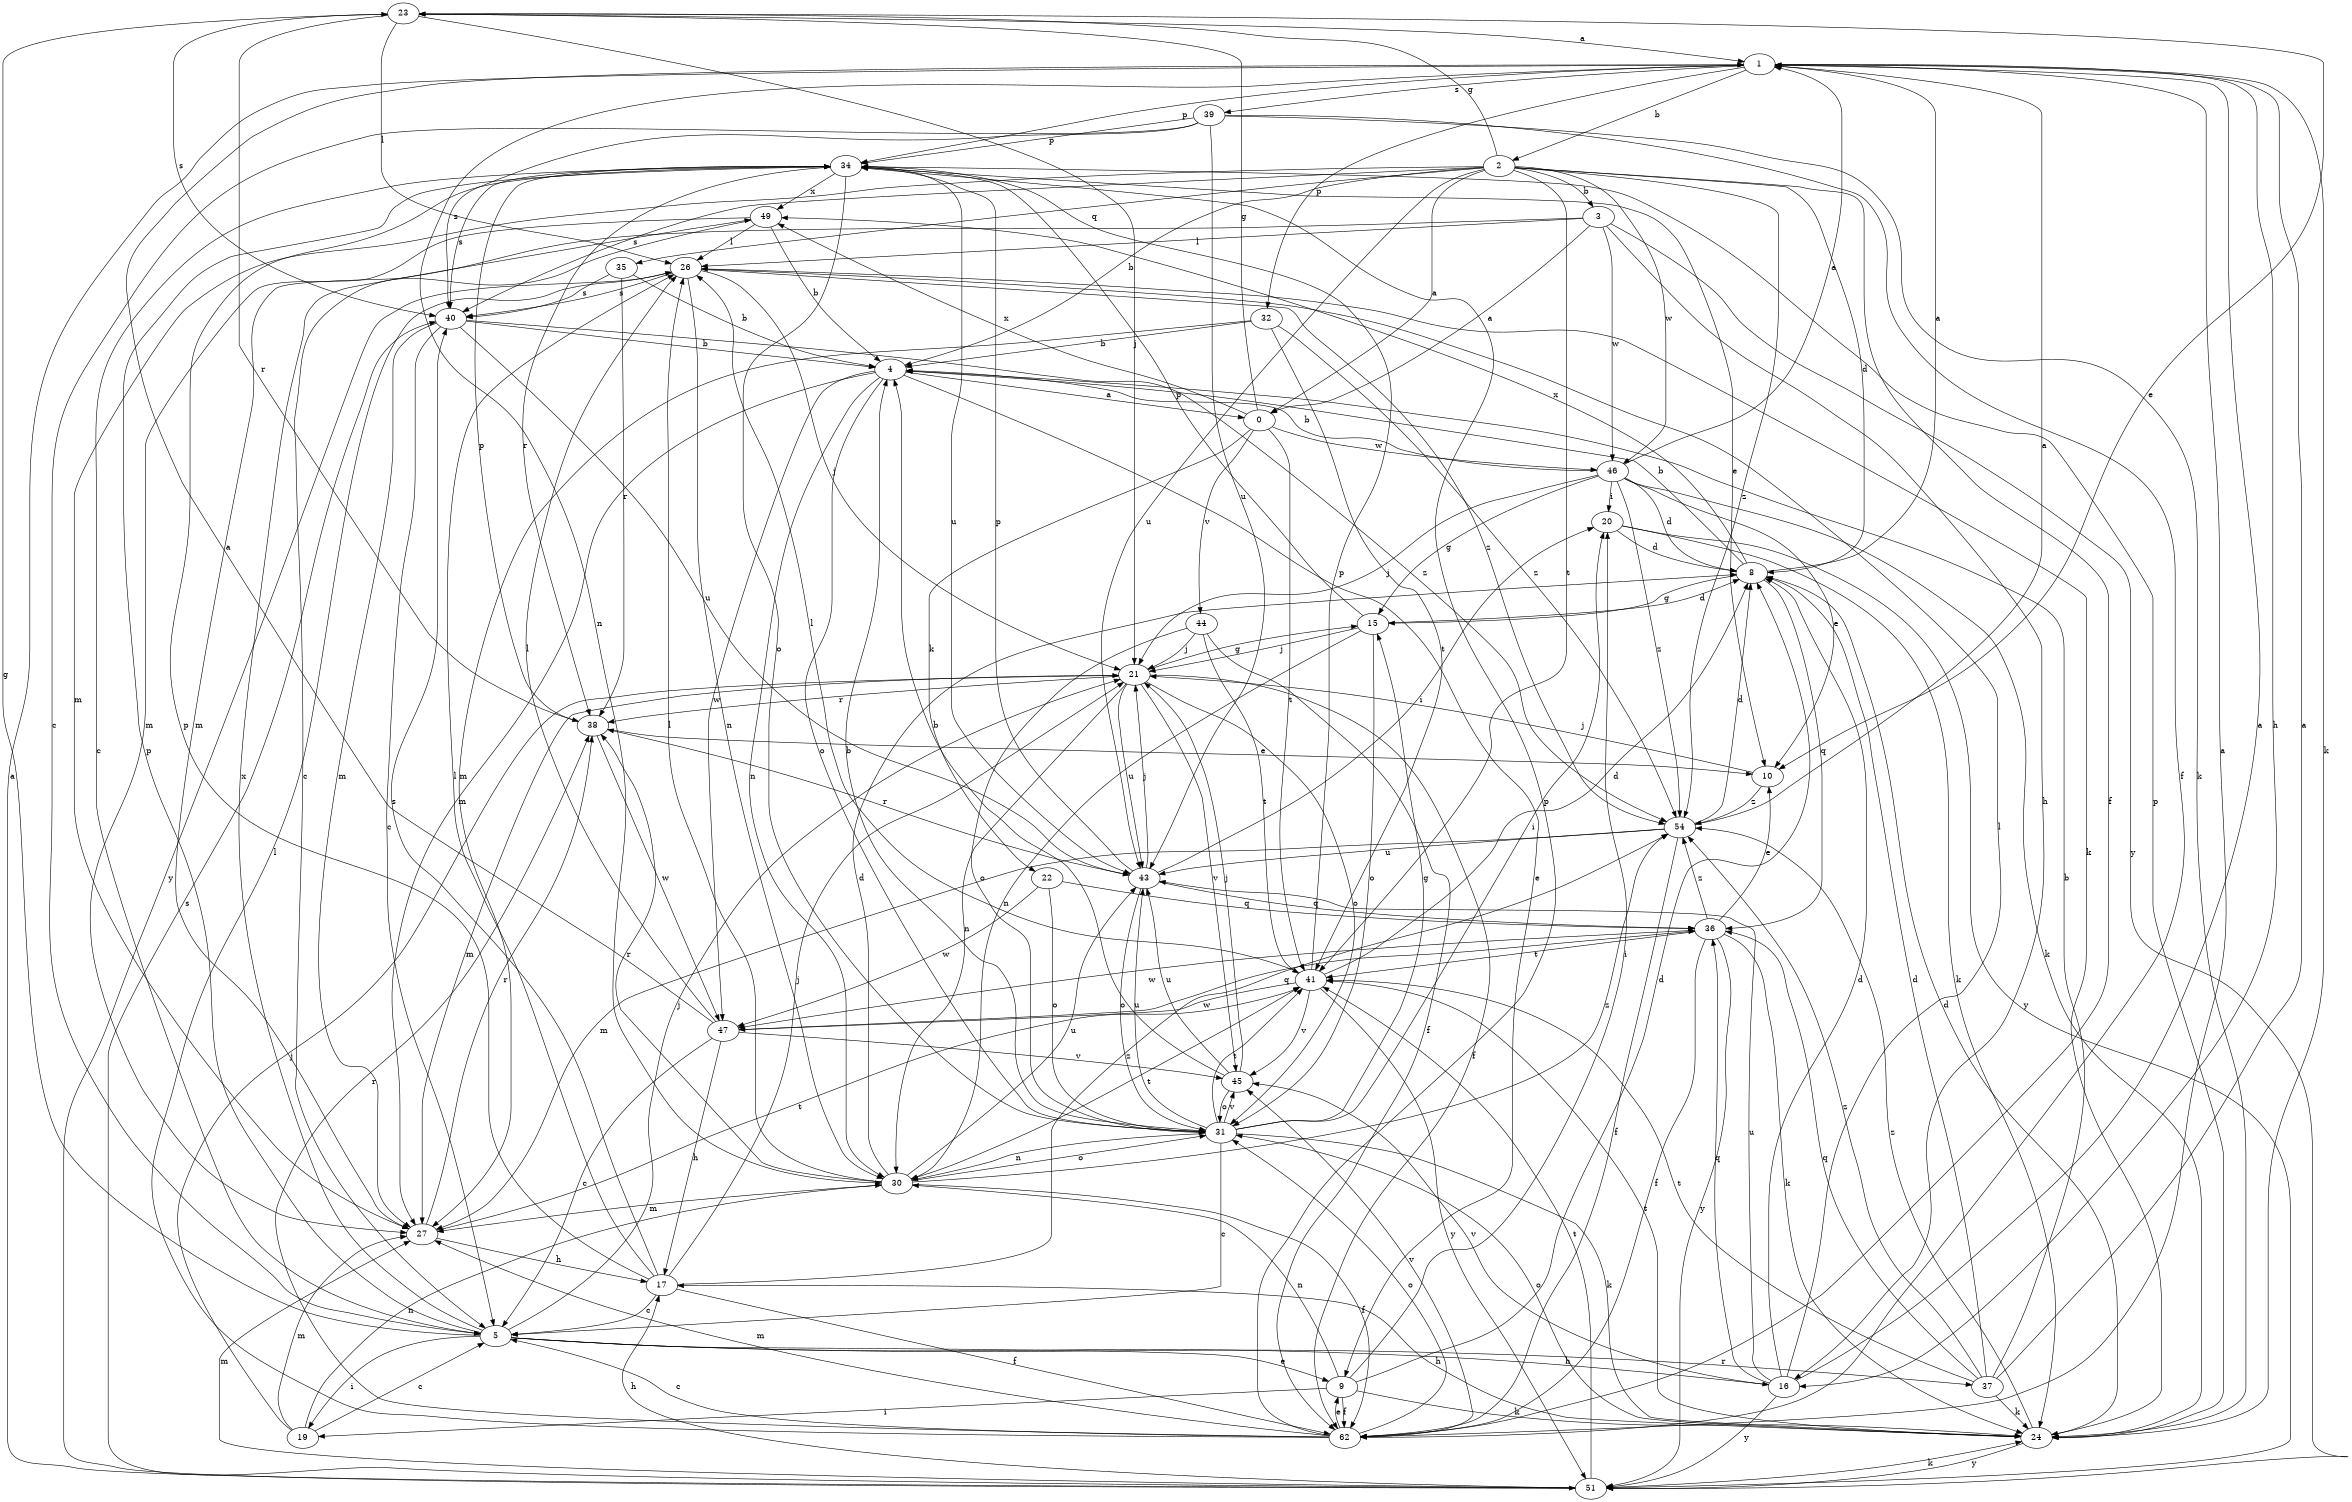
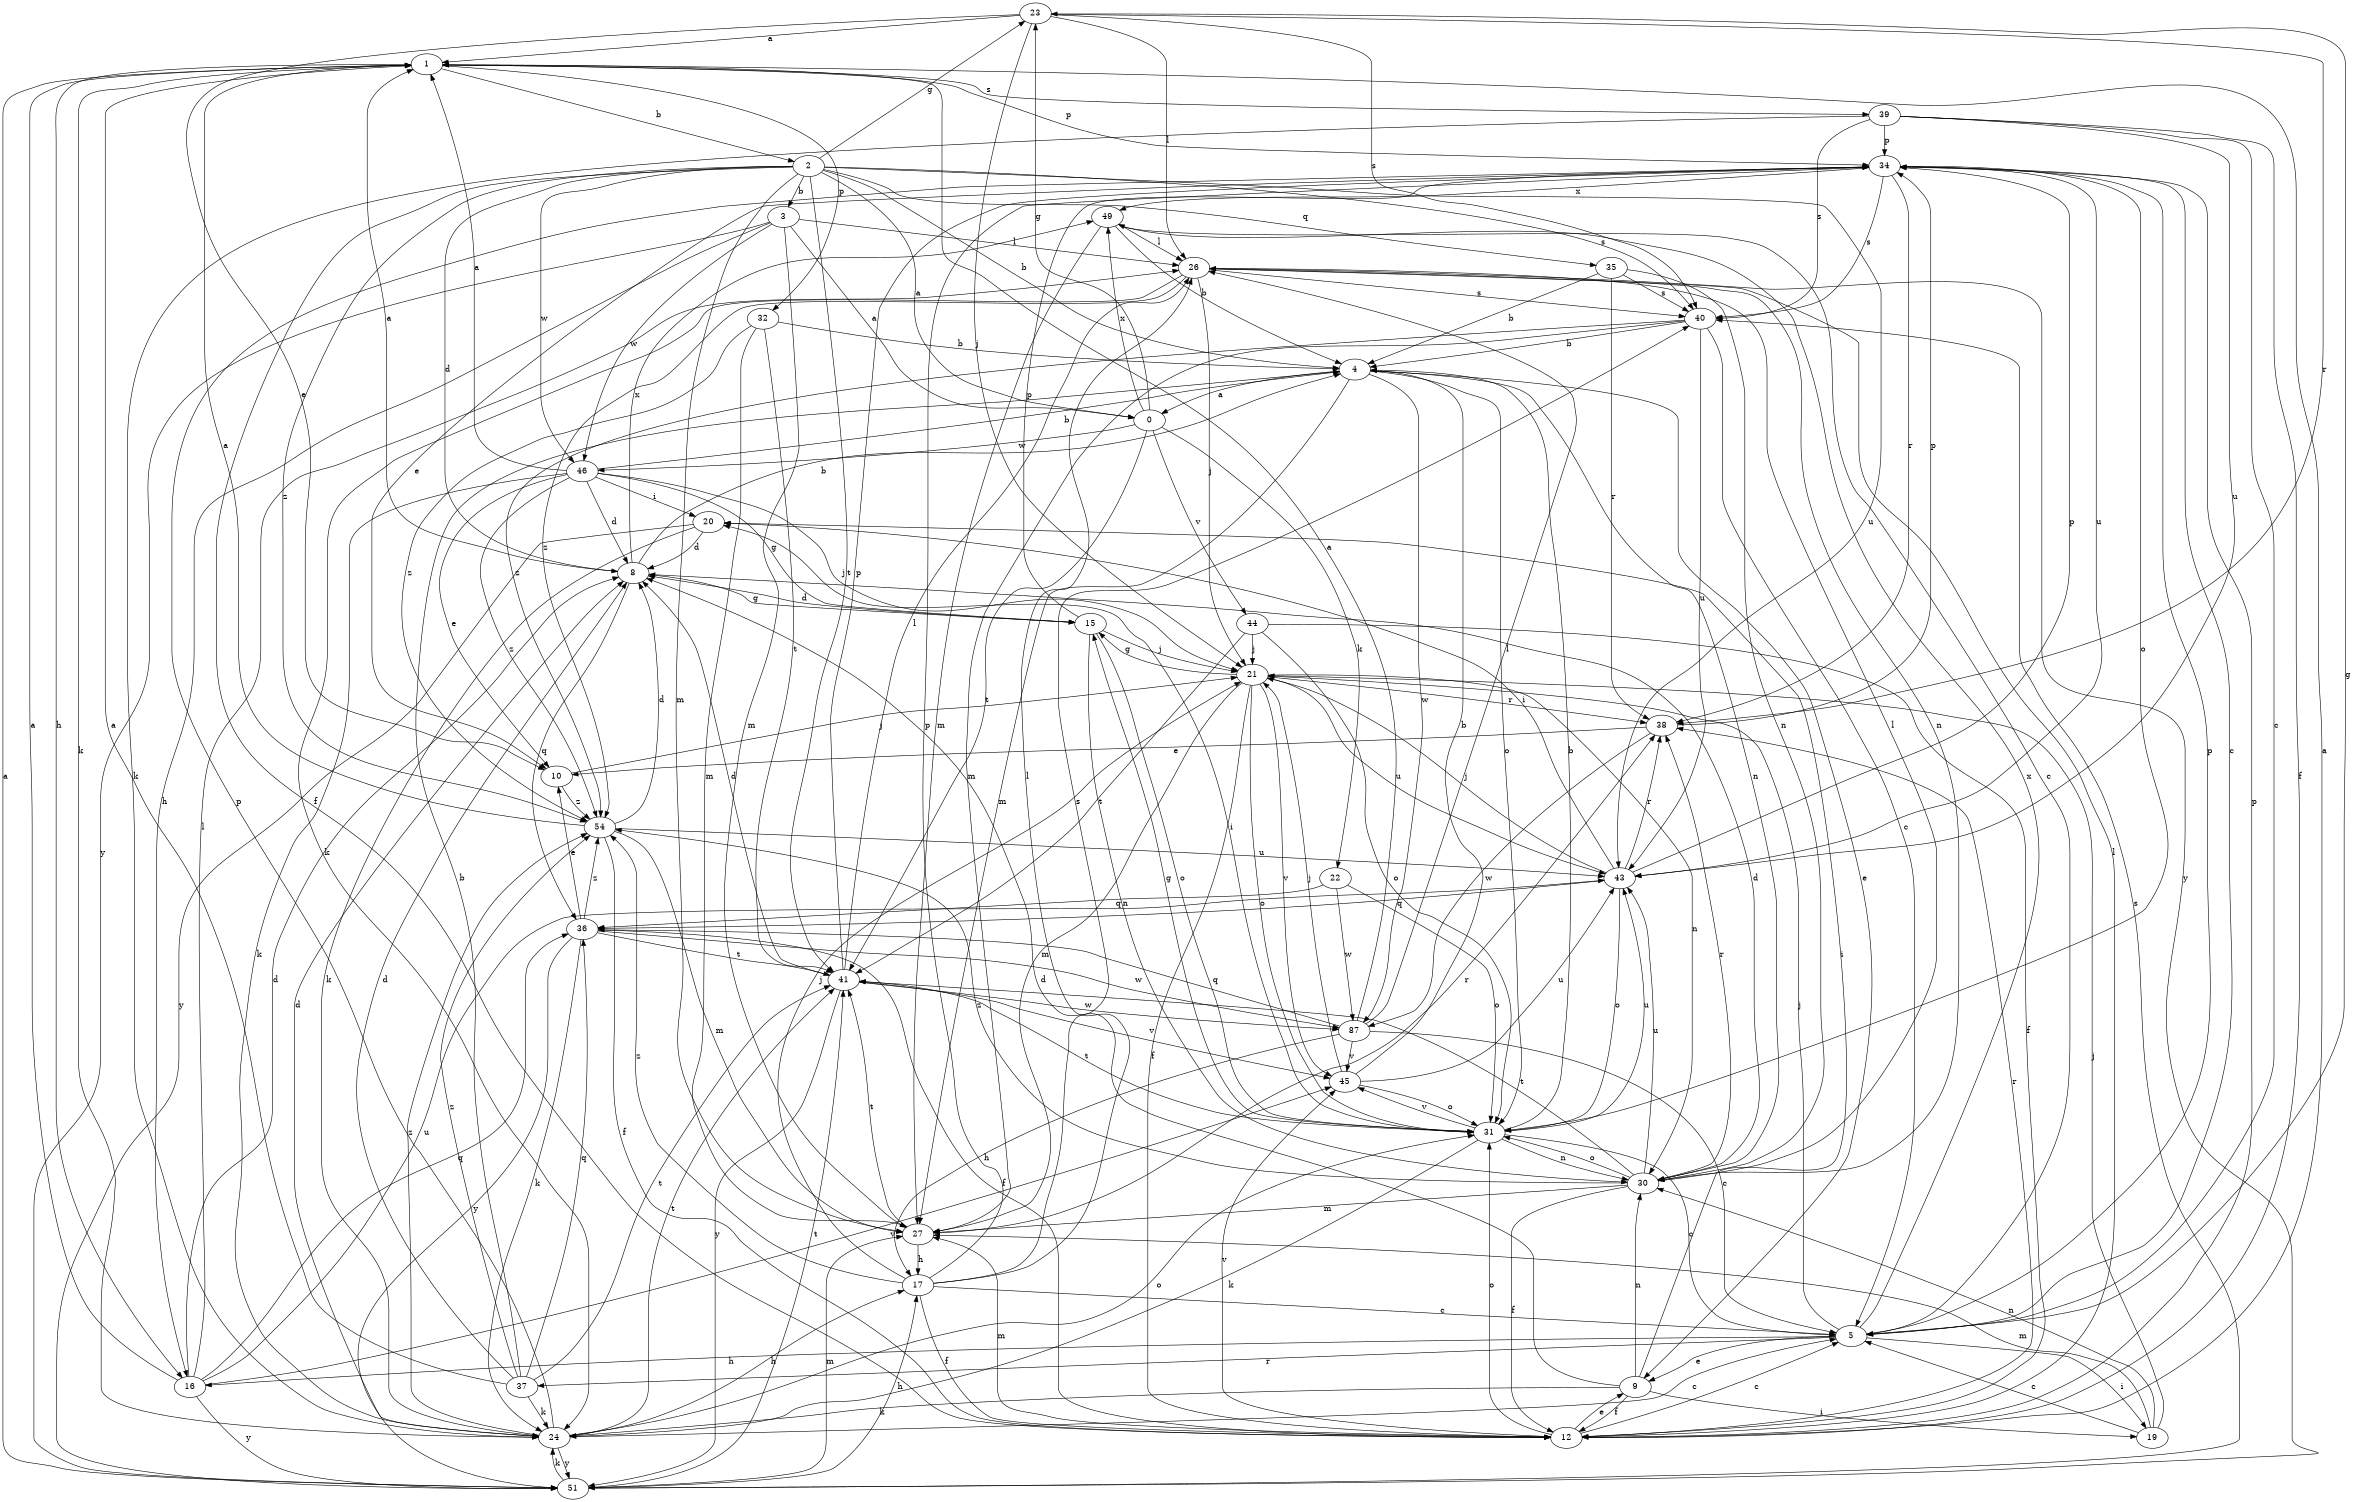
(489, 159) -> (1784, 742)
(723, 1031) -> (1354, 1031)
none -> (1206, 1420)
(1345, 1438) -> (1566, 1438)
